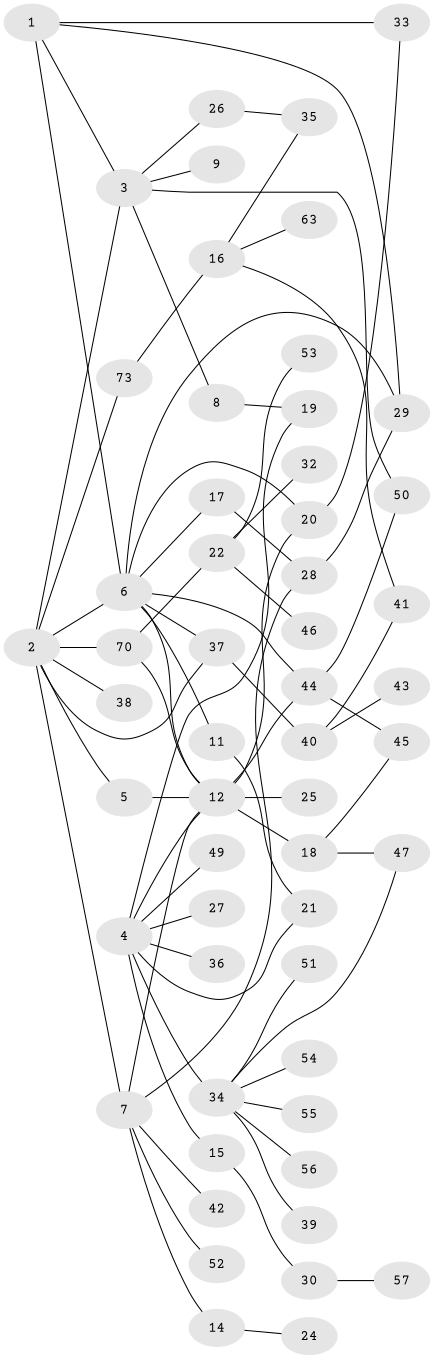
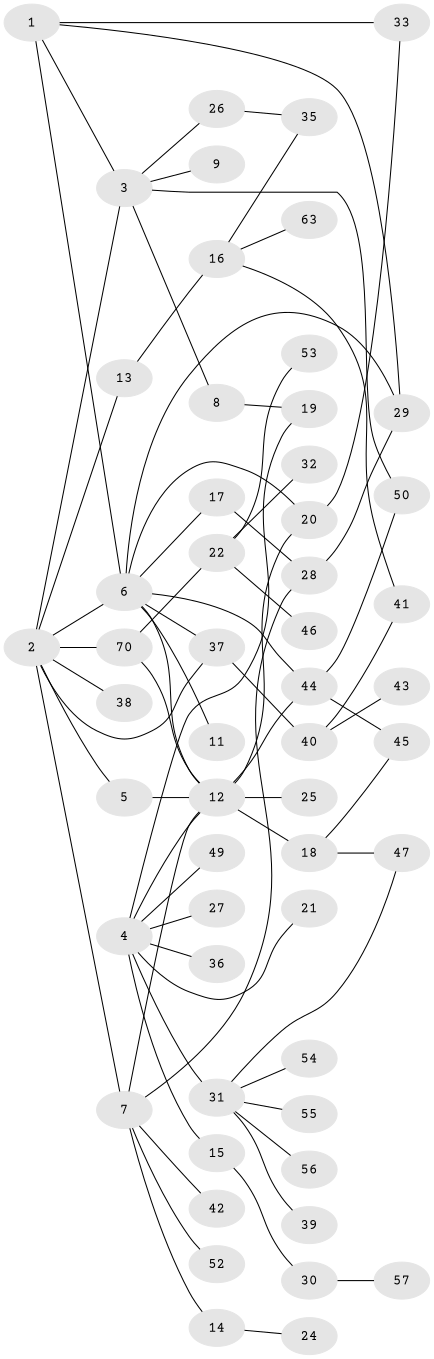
(124, 378) -> (124, 378)
(254, 789) -> none
(309, 964) -> none
(217, 1098) -> (217, 1098)
